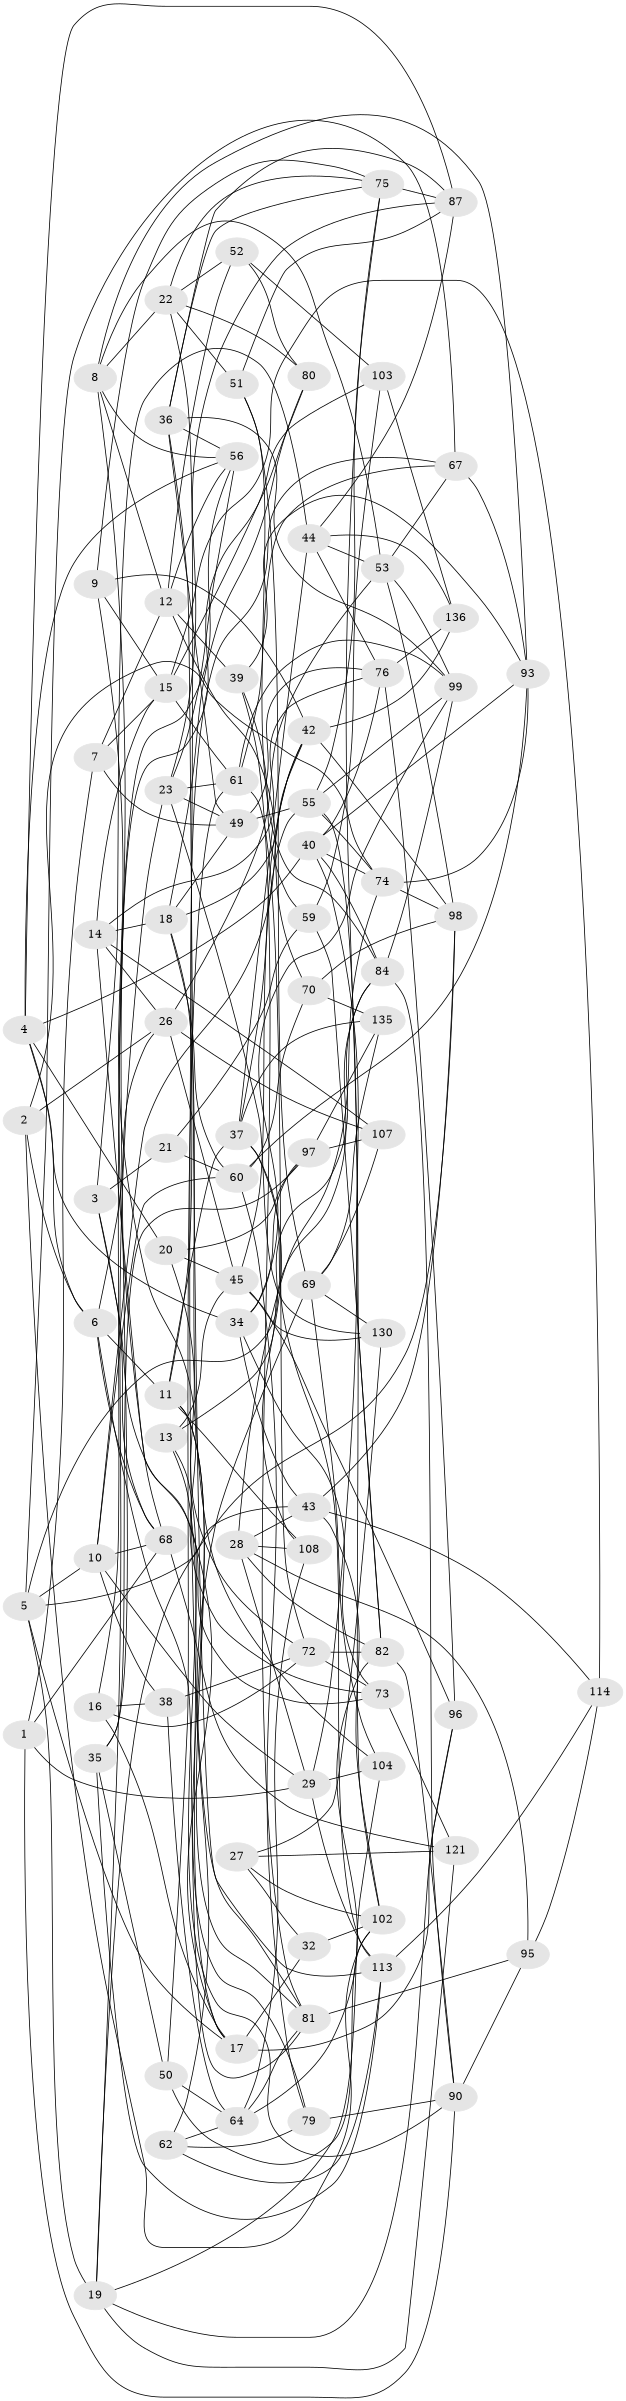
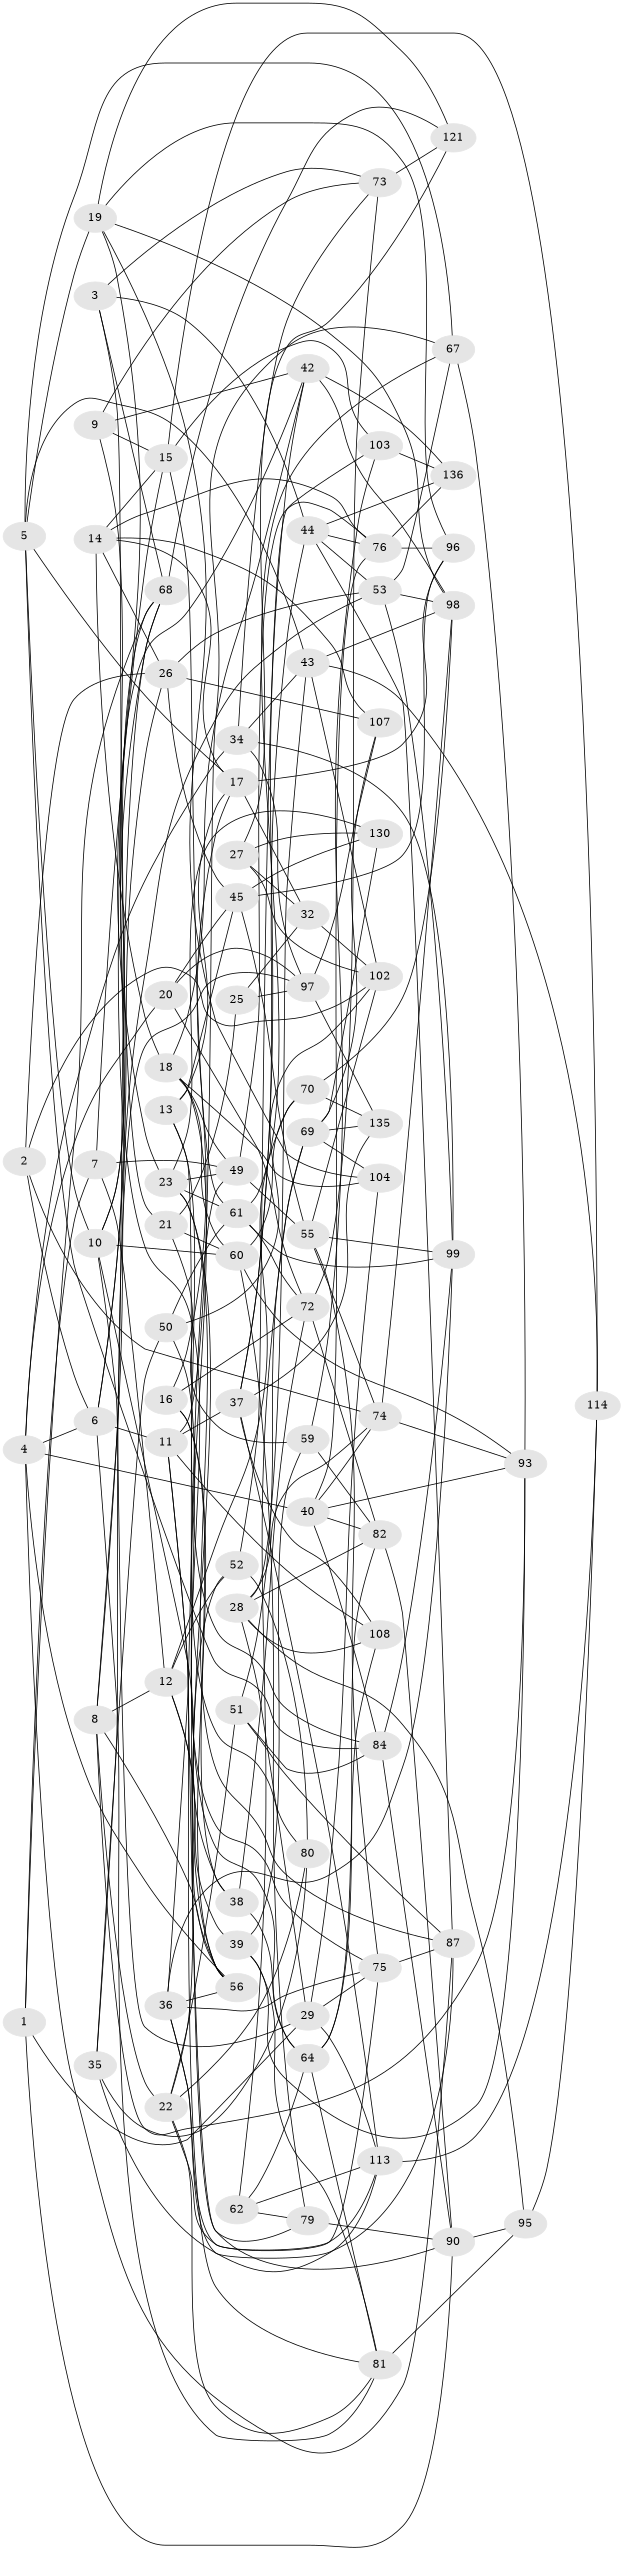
none -> (237, 1000)
